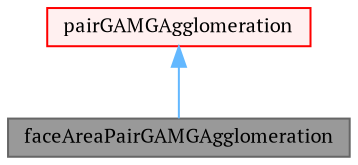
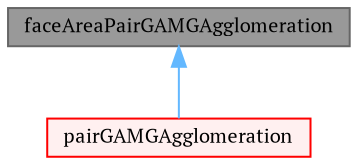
(179, 93) -> (179, 93)
